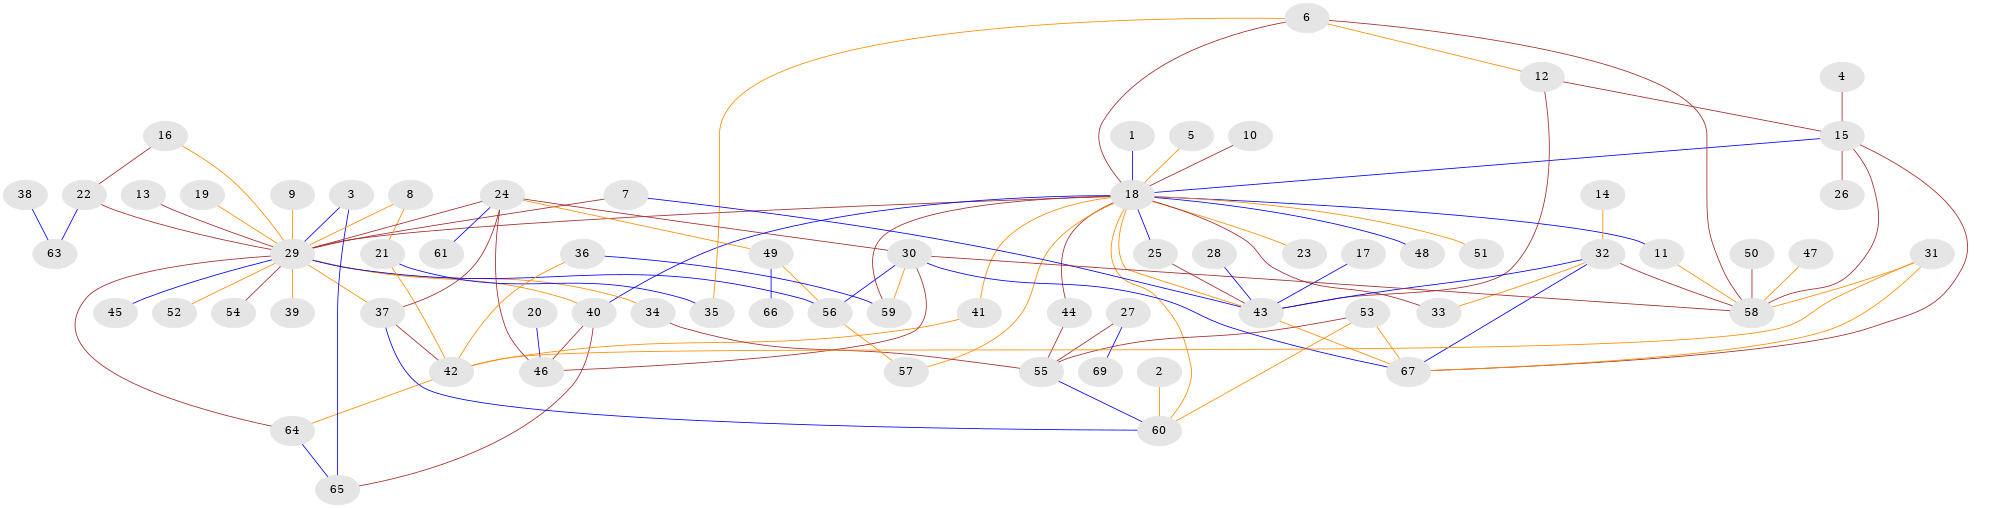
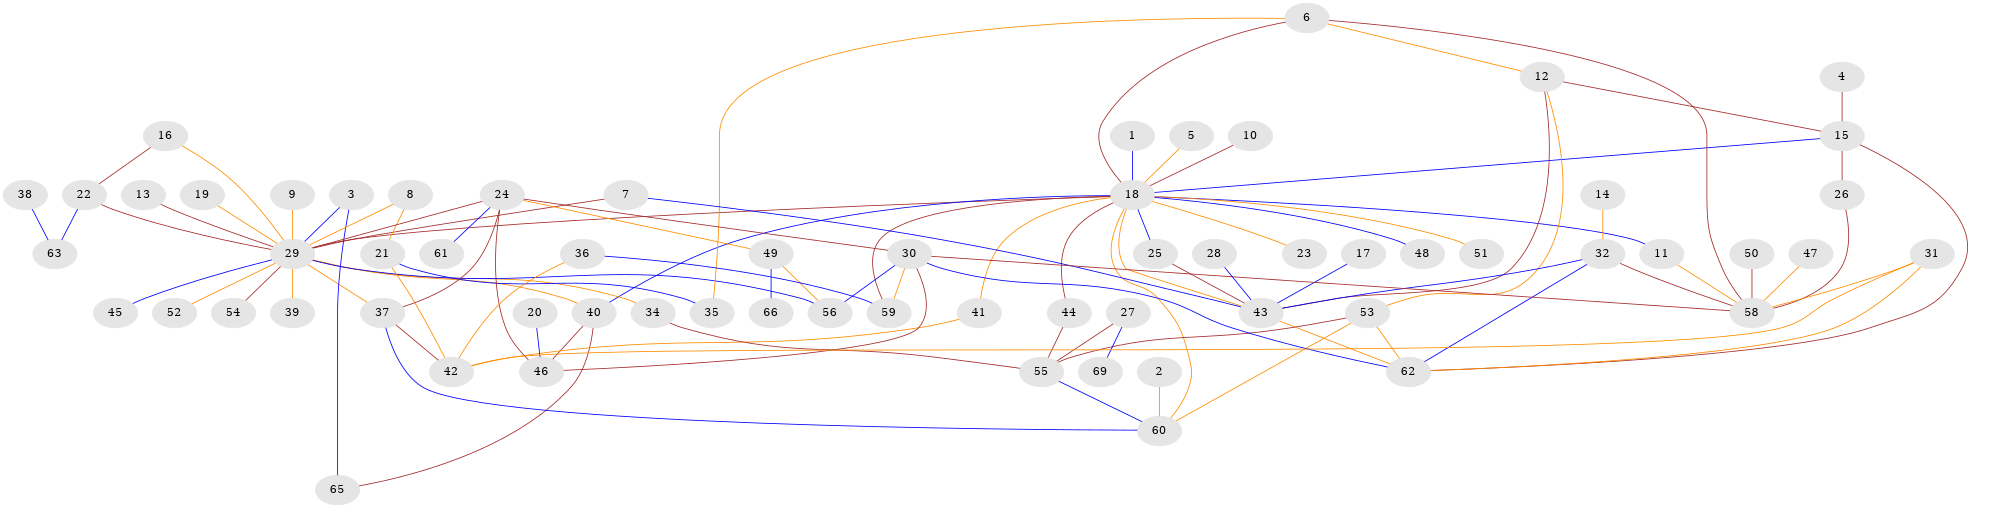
(1867, 254) -> (1835, 276)
none -> (1544, 259)
(1439, 313) -> none
(906, 372) -> none
(1409, 372) -> (1409, 372)
(293, 431) -> none
